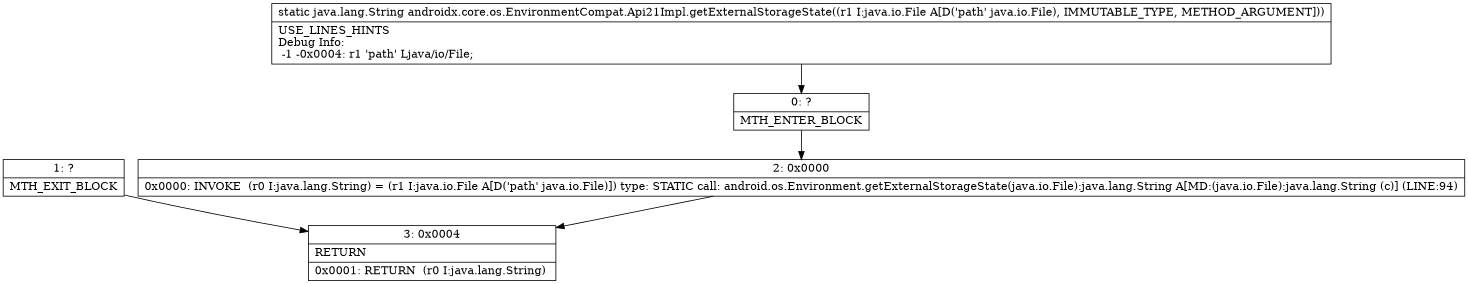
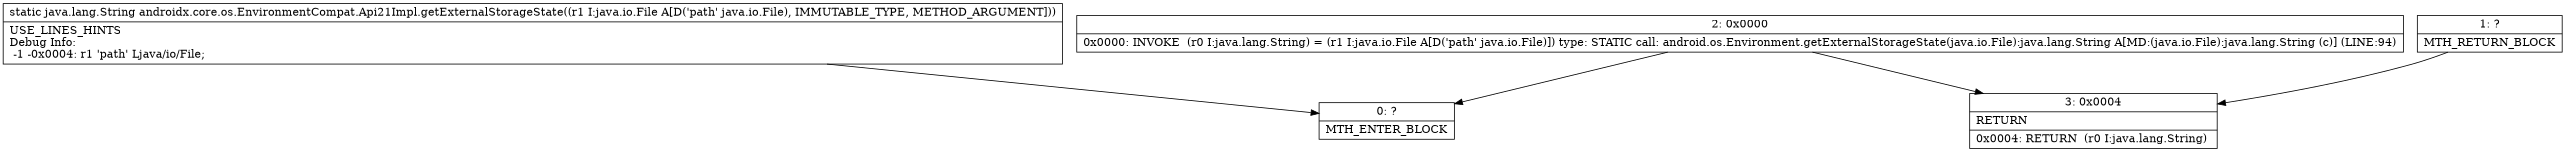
(801, 141) -> (1565, 77)
(64, 187) -> (2490, 43)
(432, 271) -> (2093, 139)
